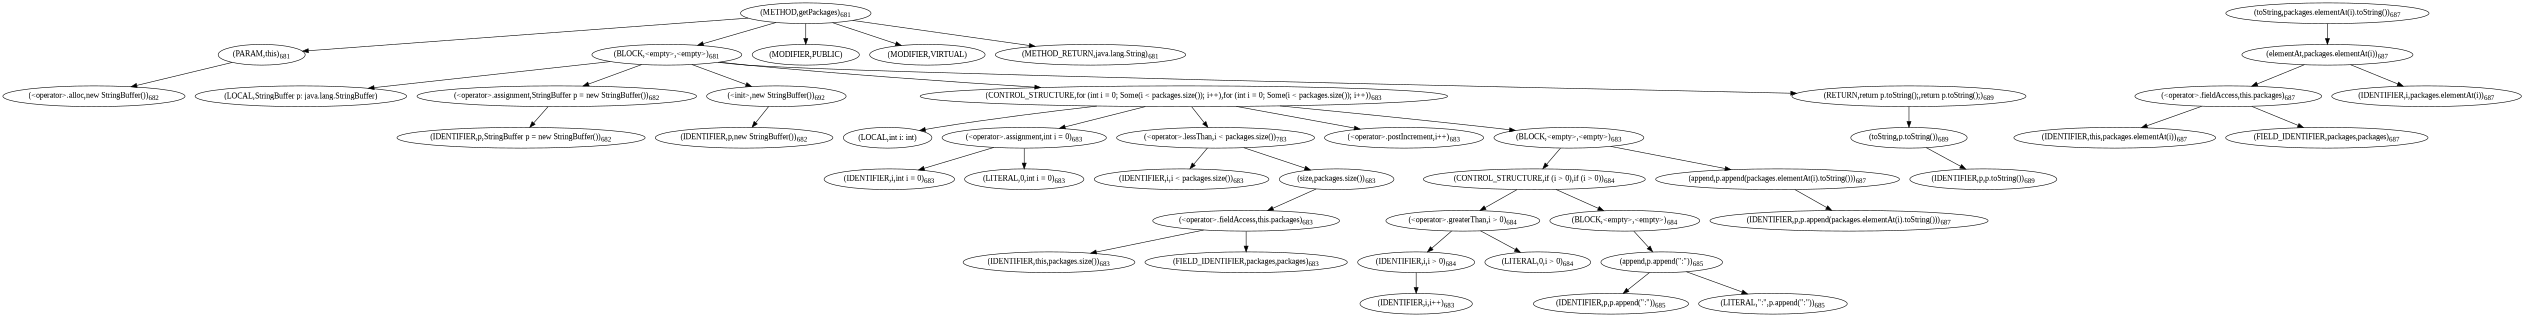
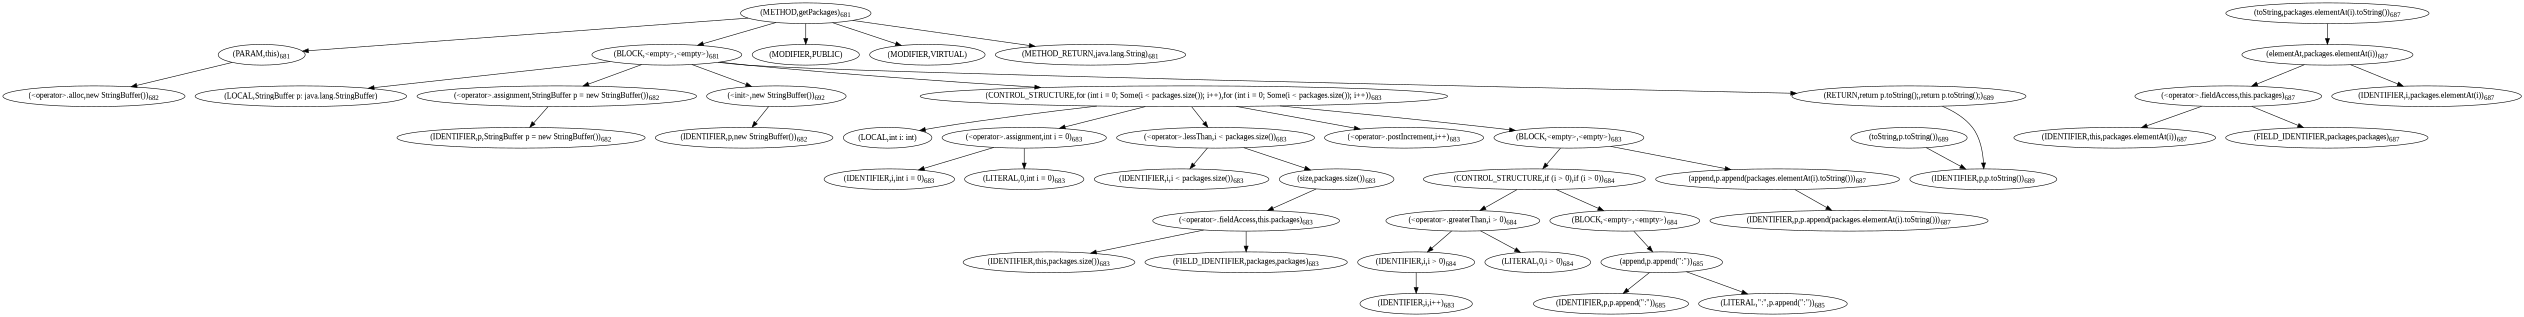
(1909, 114) -> (1973, 128)
(1282, 137) -> (1282, 137)
